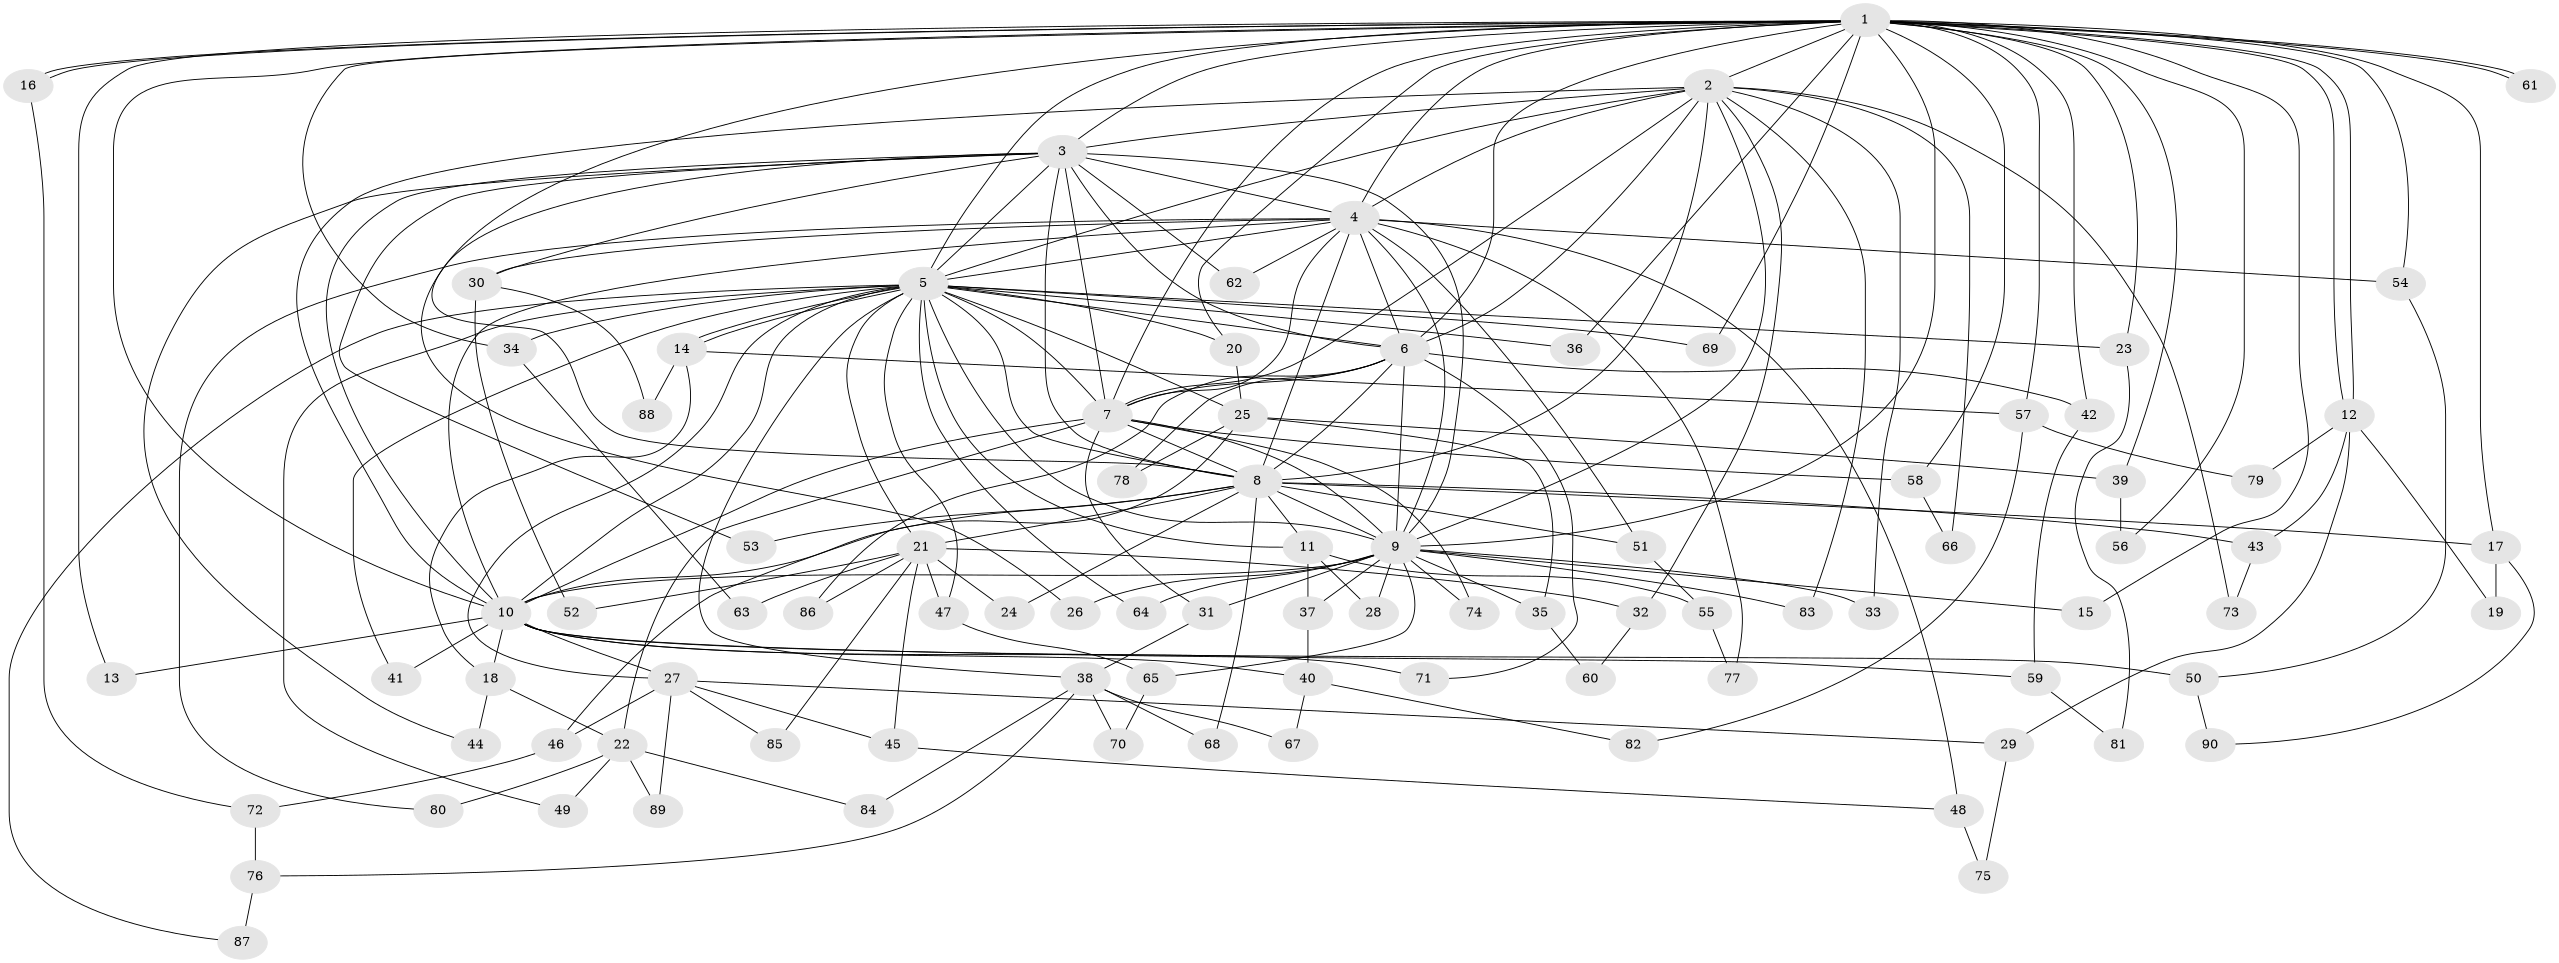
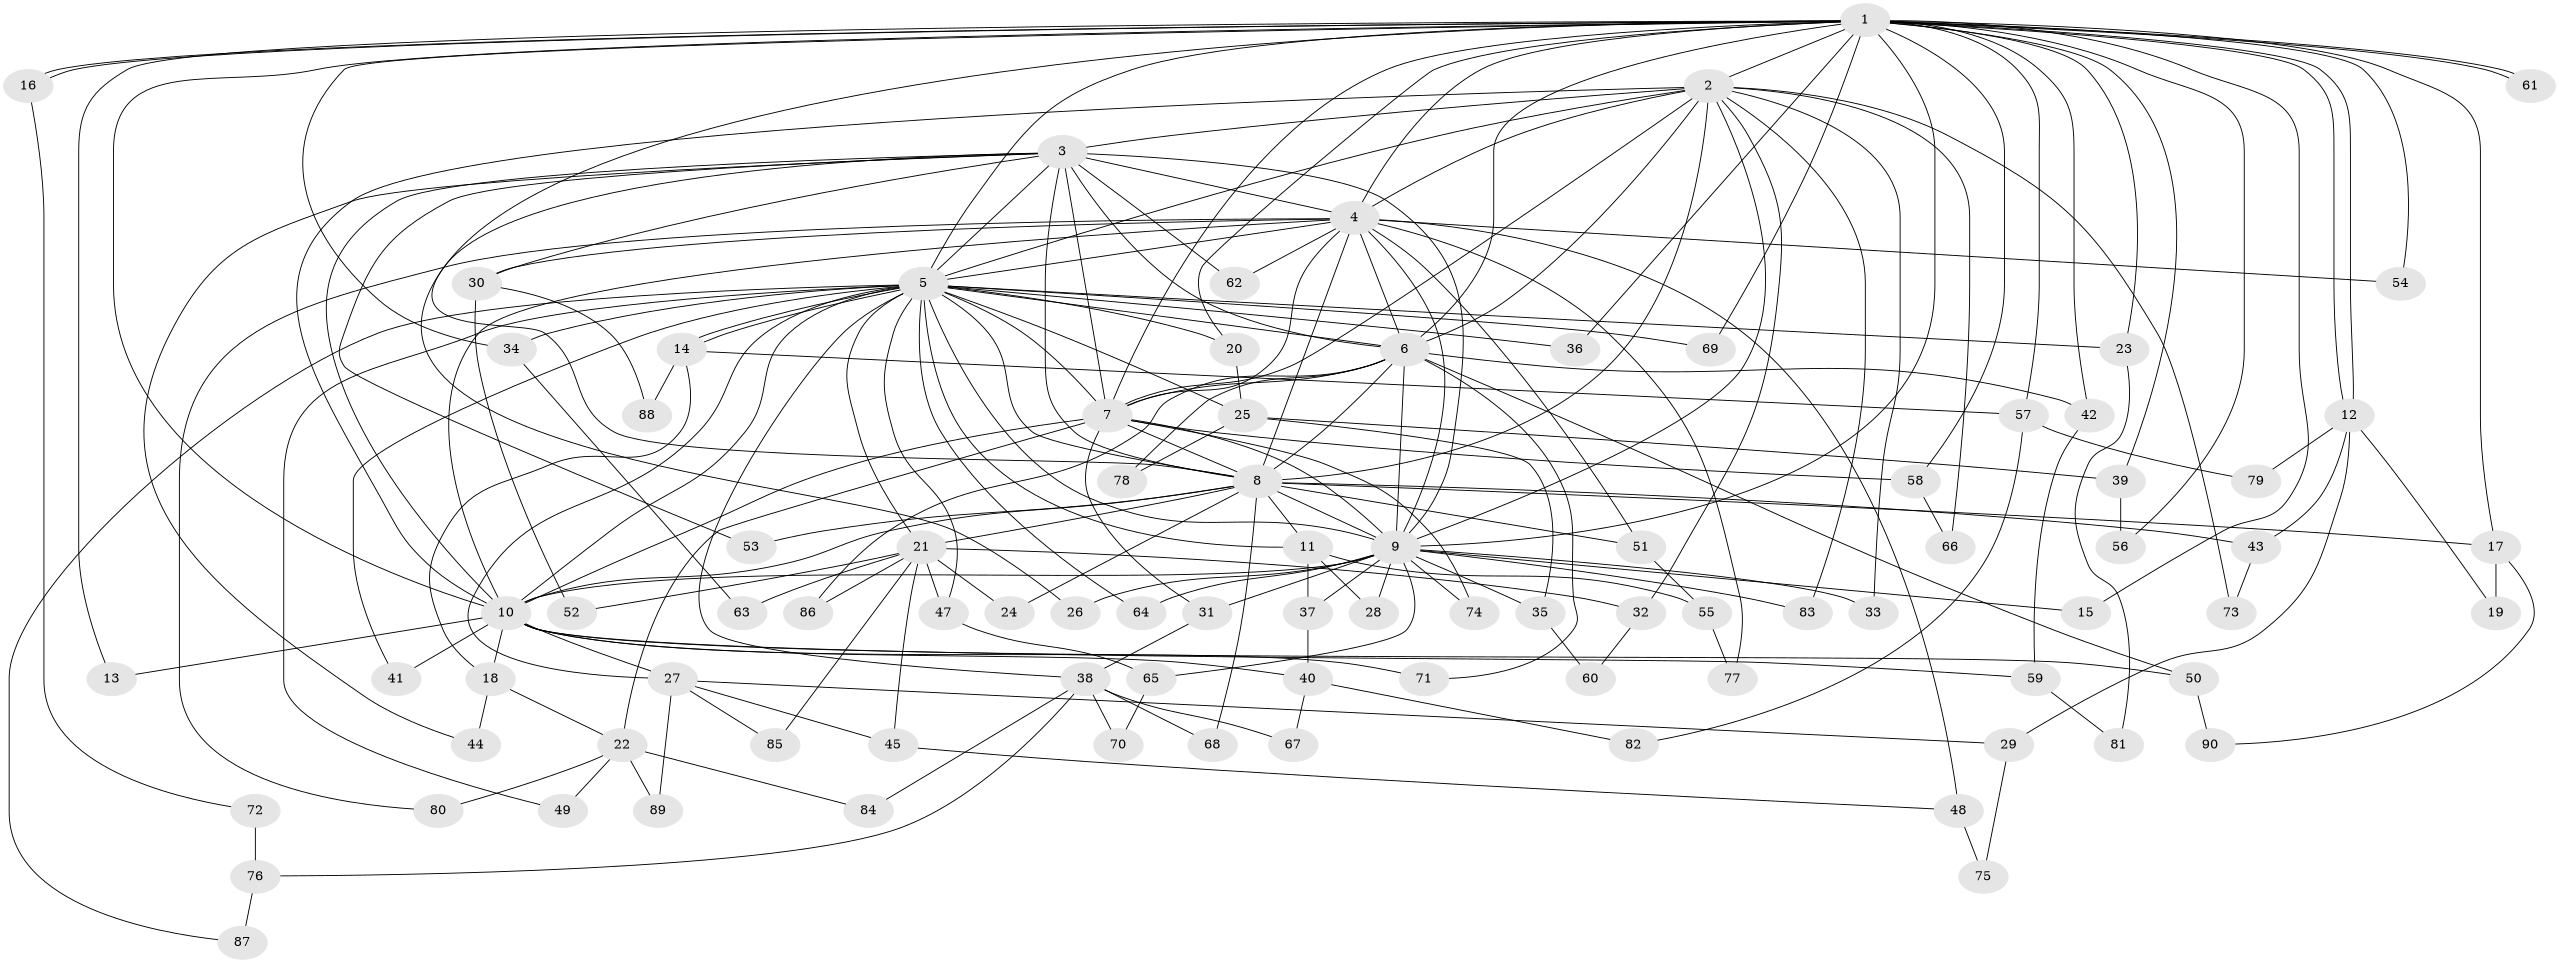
(1430, 39) -> none
(2443, 562) -> (1796, 523)
(556, 745) -> none
